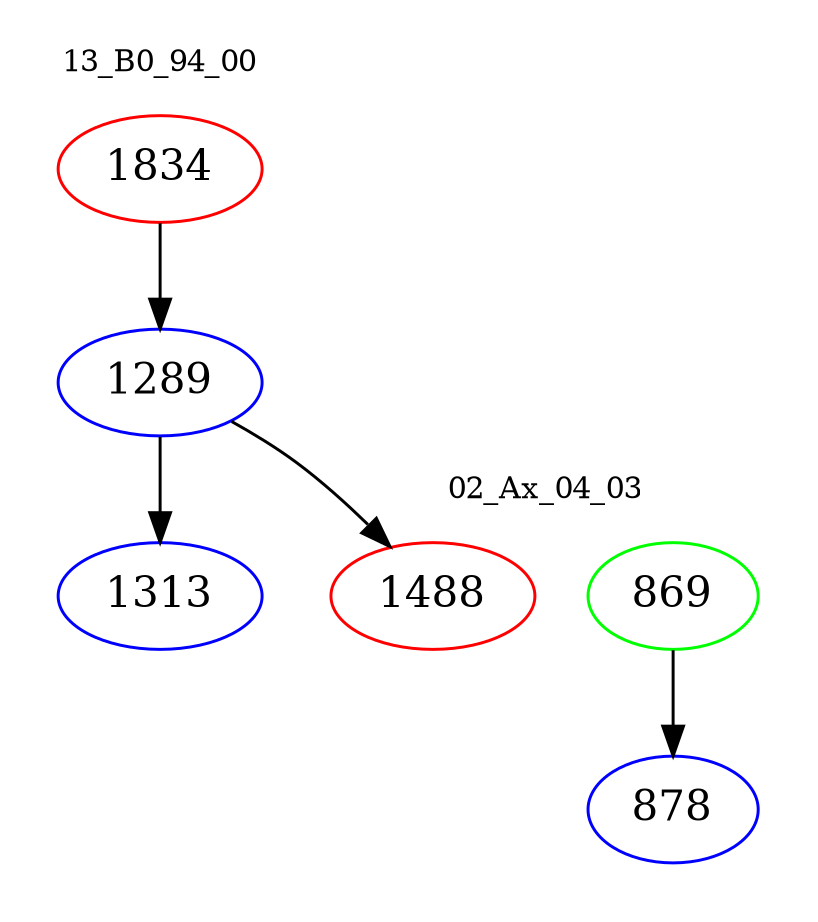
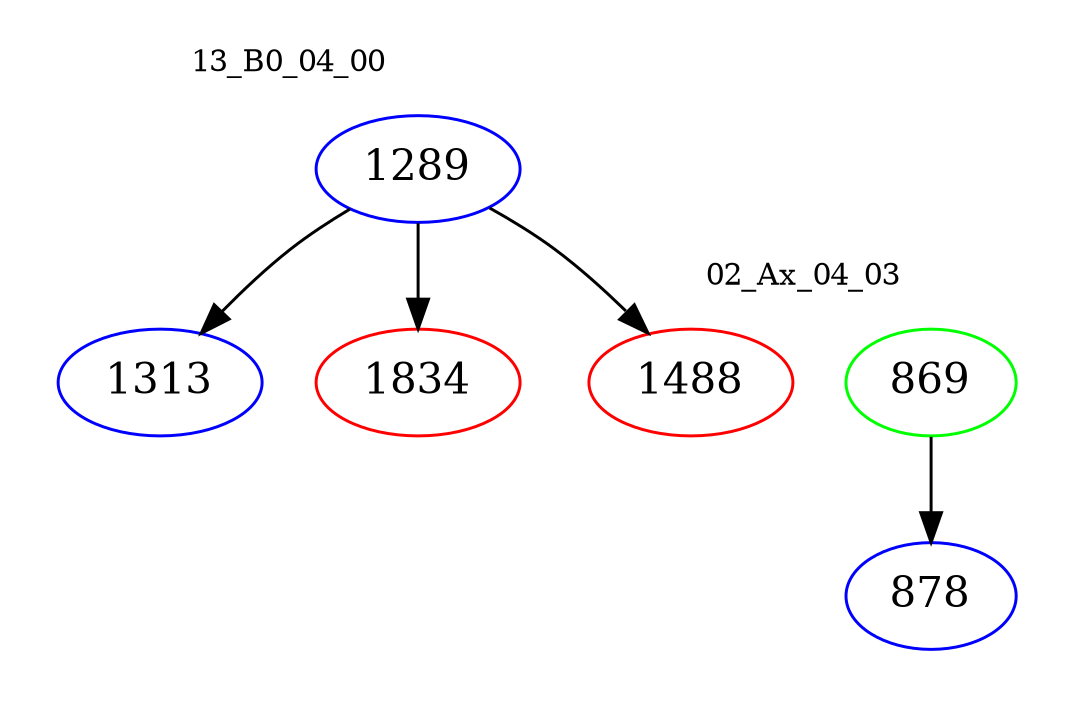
(160, 64) -> (289, 64)
(160, 261) -> (418, 261)
